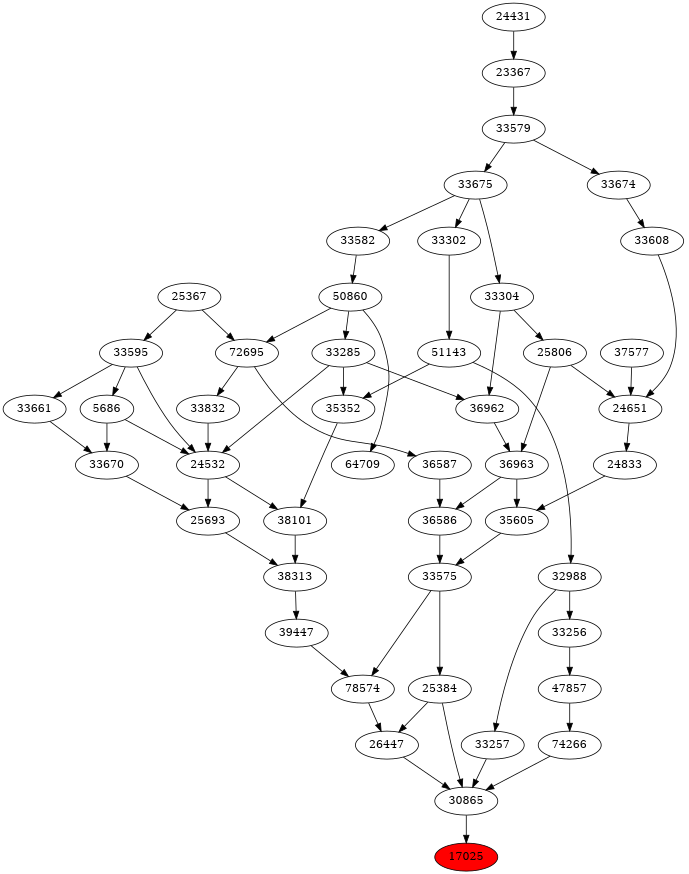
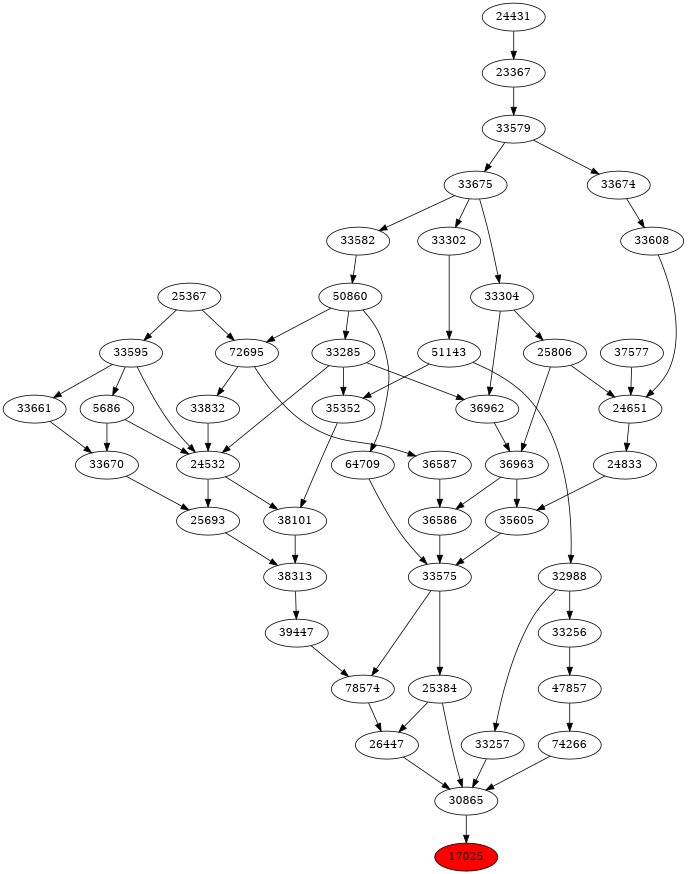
none -> (392, 521)
